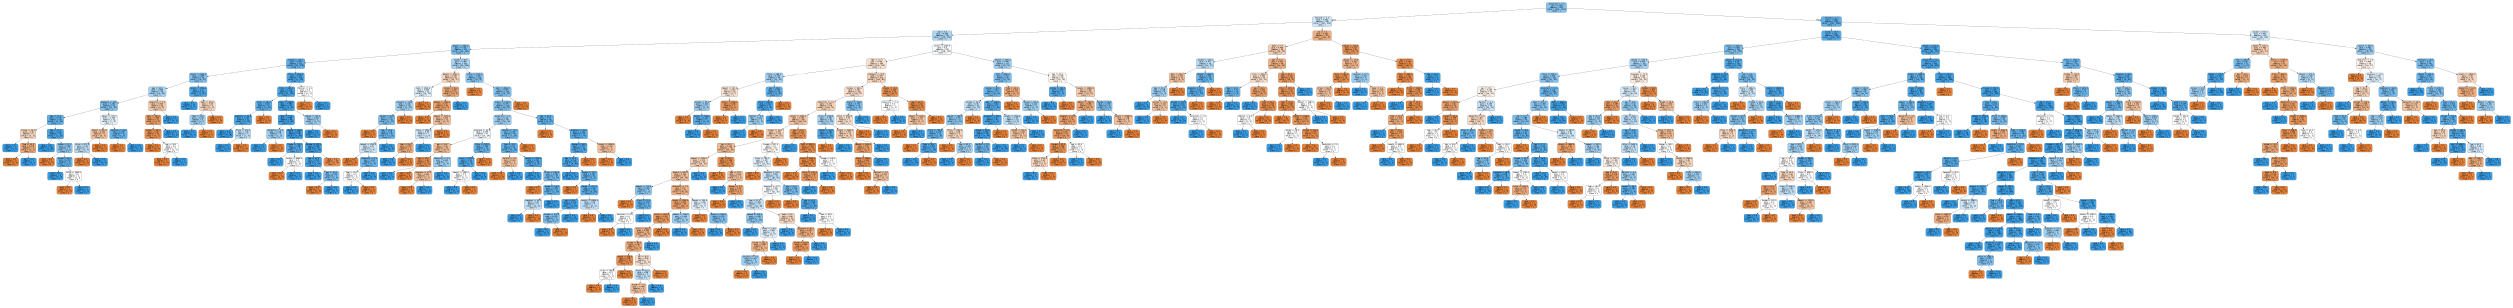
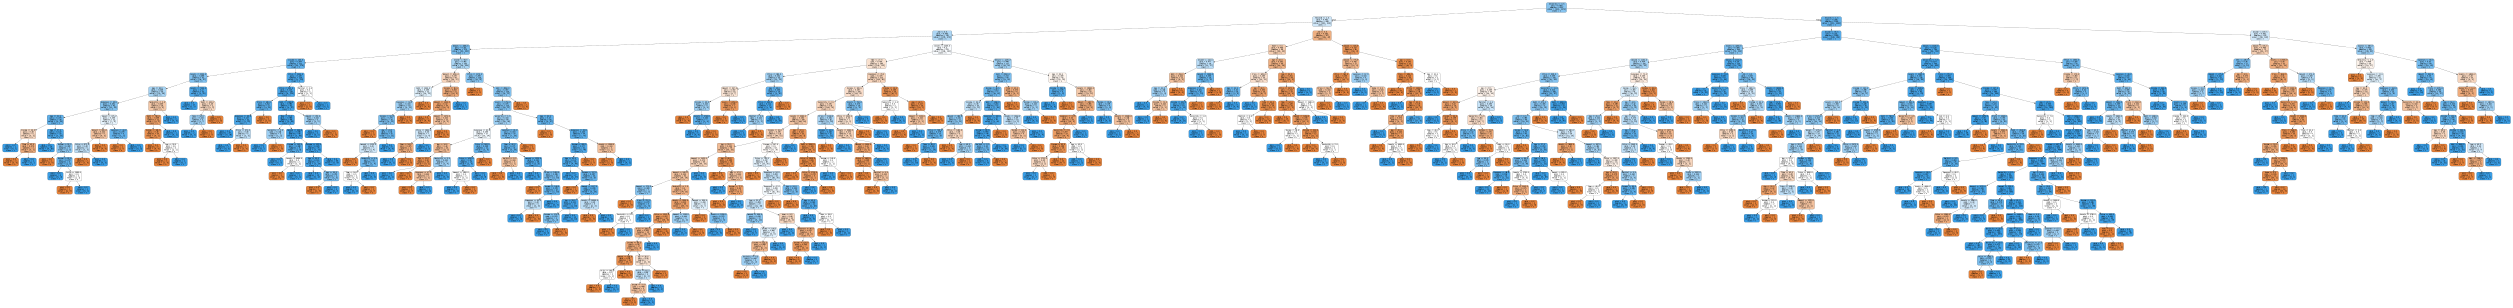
(1432, 78) -> (1432, 78)
(1414, 120) -> (1414, 120)
(332, 162) -> (332, 162)
none -> (2004, 260)
